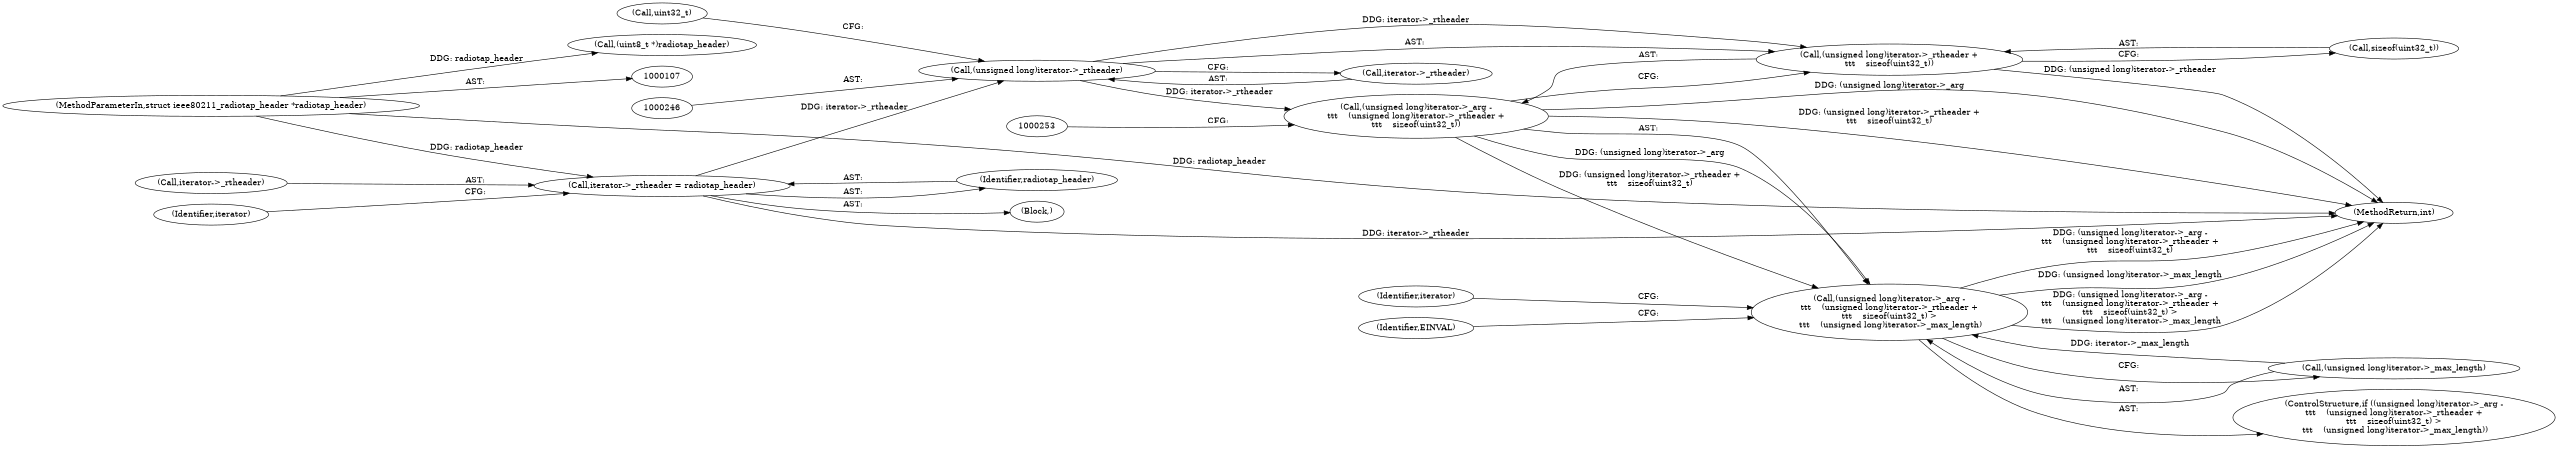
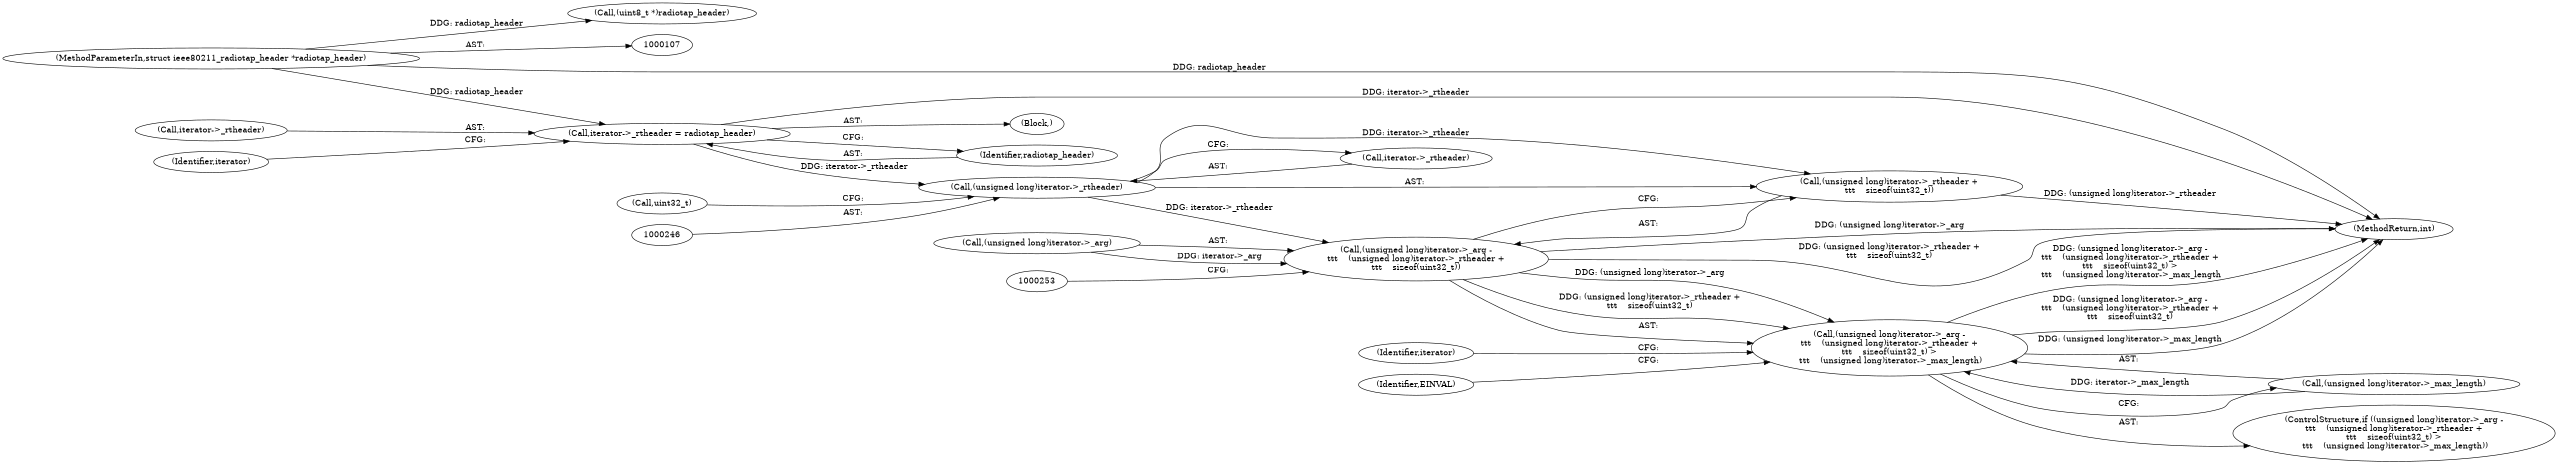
(2394, 49) -> none
(855, 192) -> (855, 138)
none -> (1037, 243)
